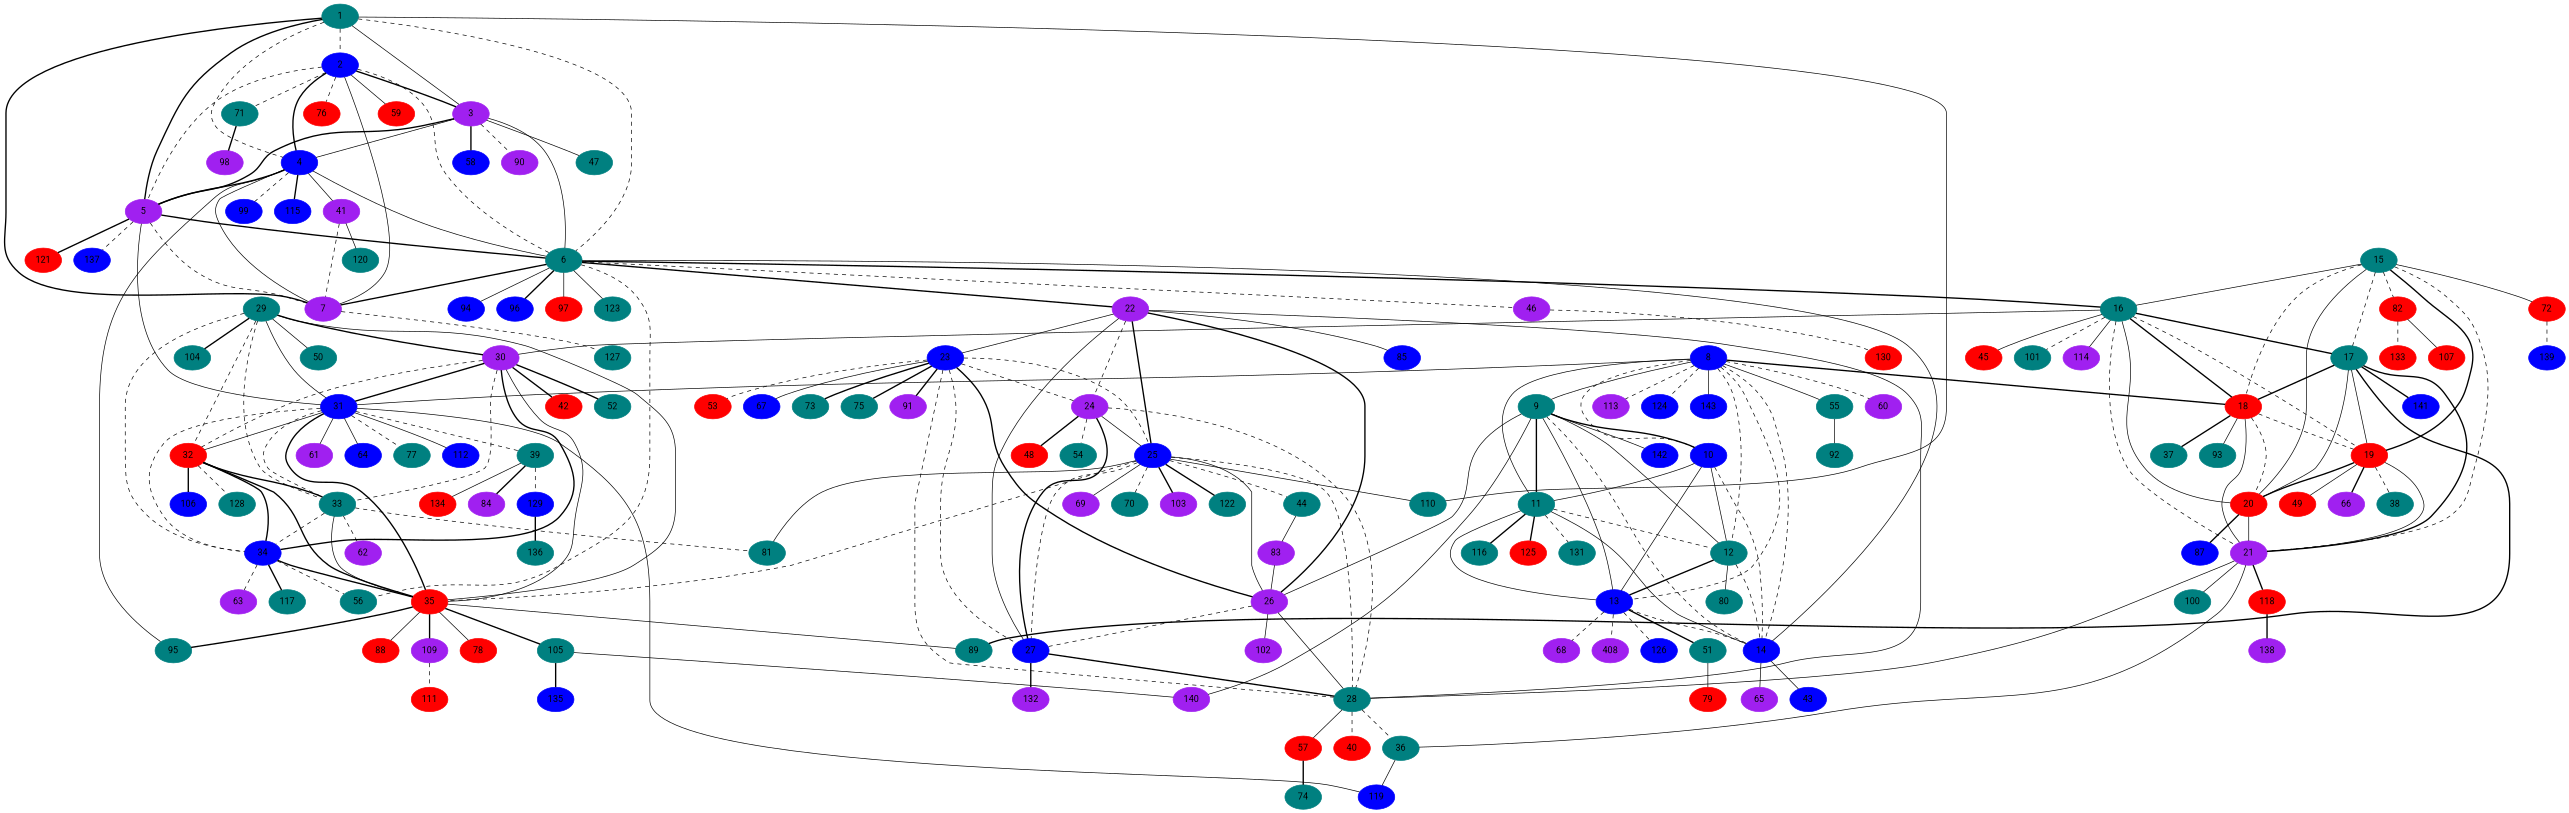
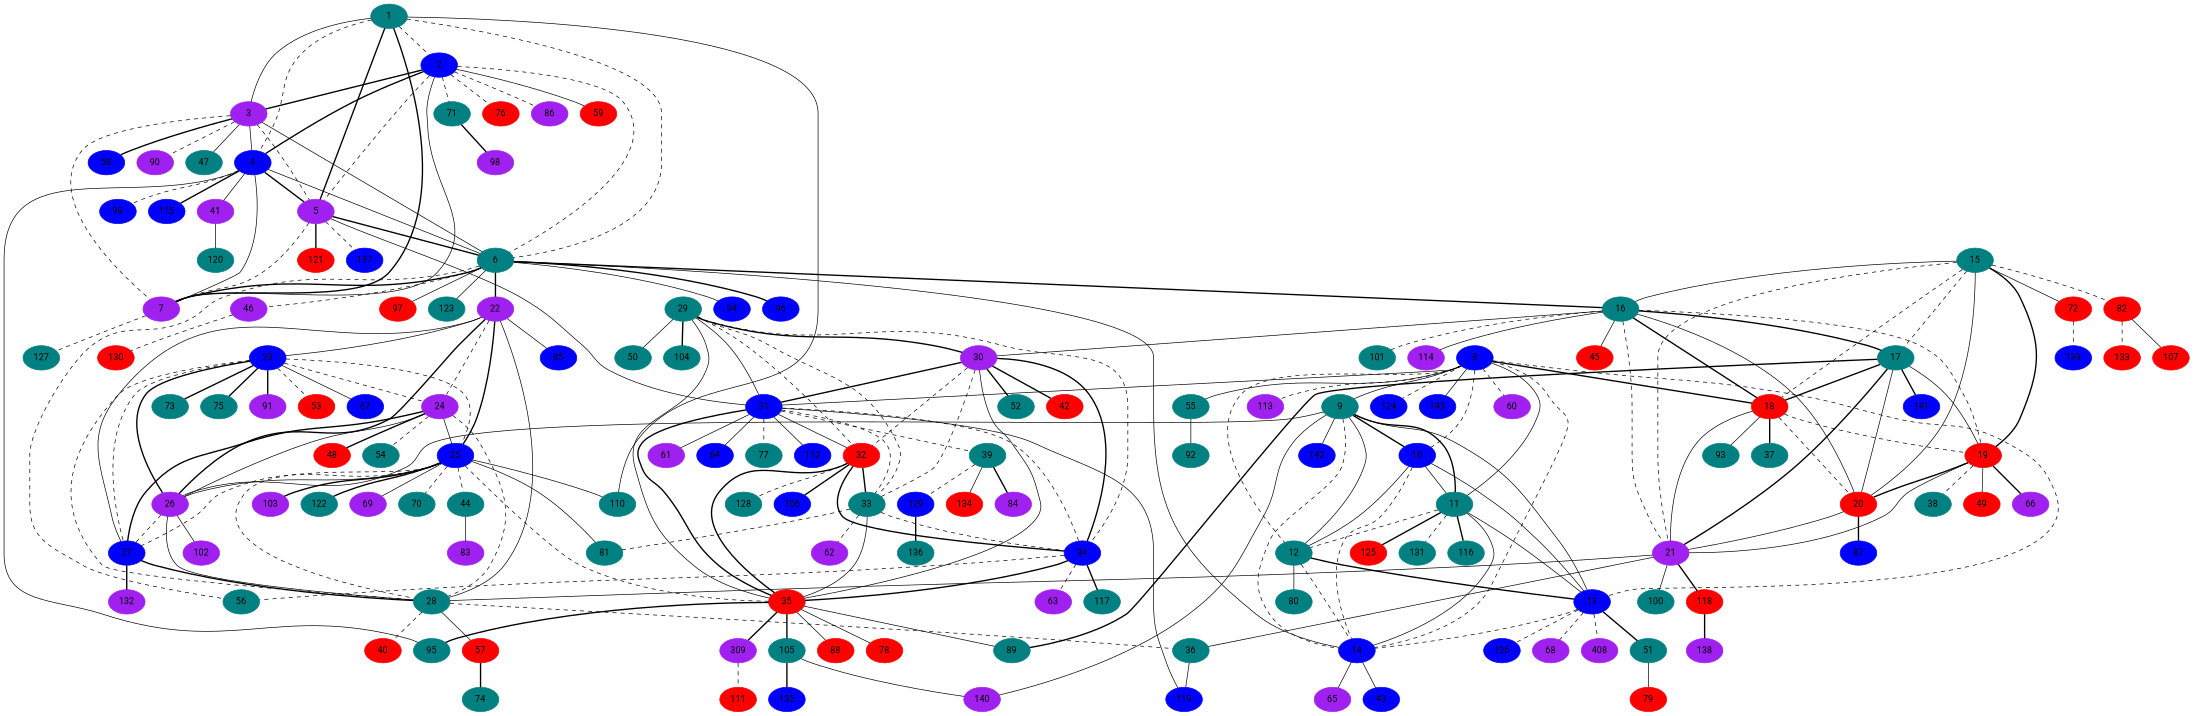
none -> (550, 114)
(299, 141) -> (285, 161)
(332, 260) -> (77, 161)
(1273, 577) -> (301, 445)
(430, 651) -> (738, 651)
